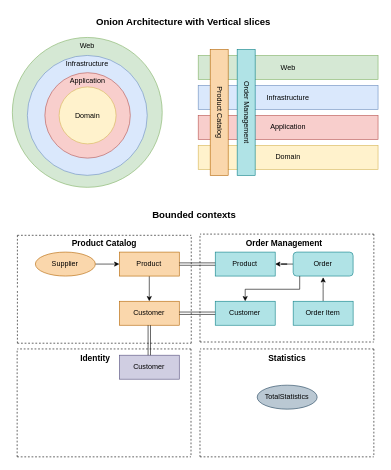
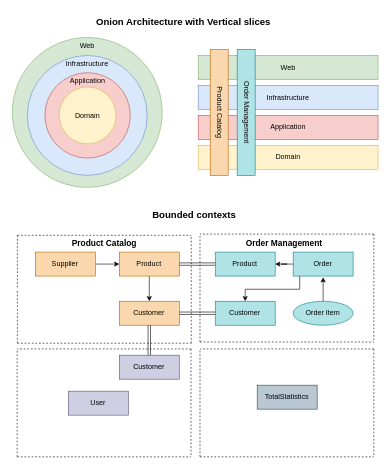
(65, 264) -> (65, 264)
(323, 264) -> (323, 264)
(323, 314) -> (323, 314)
(95, 359) -> none
(287, 359) -> none
(287, 398) -> (287, 398)
none -> (98, 404)
